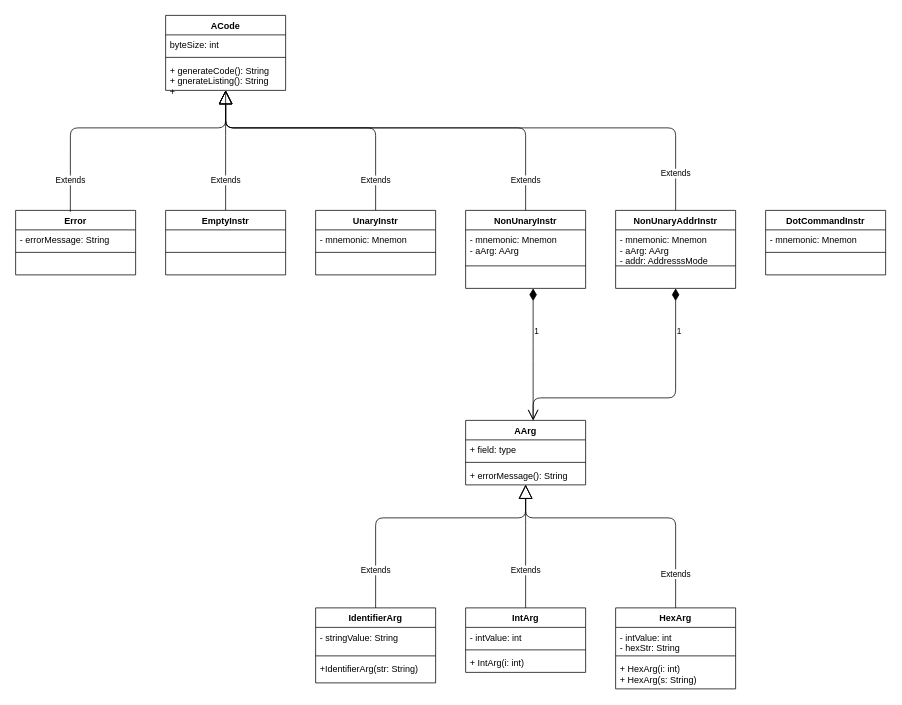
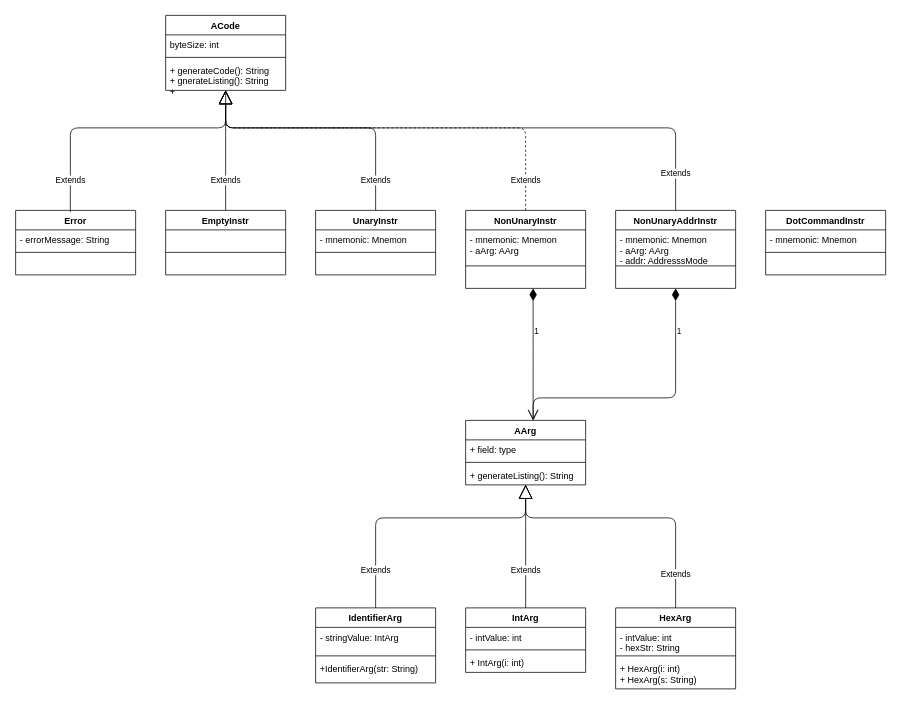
(525, 152) -> (525, 152)
(525, 476) -> (531, 476)
(365, 638) -> (367, 638)
